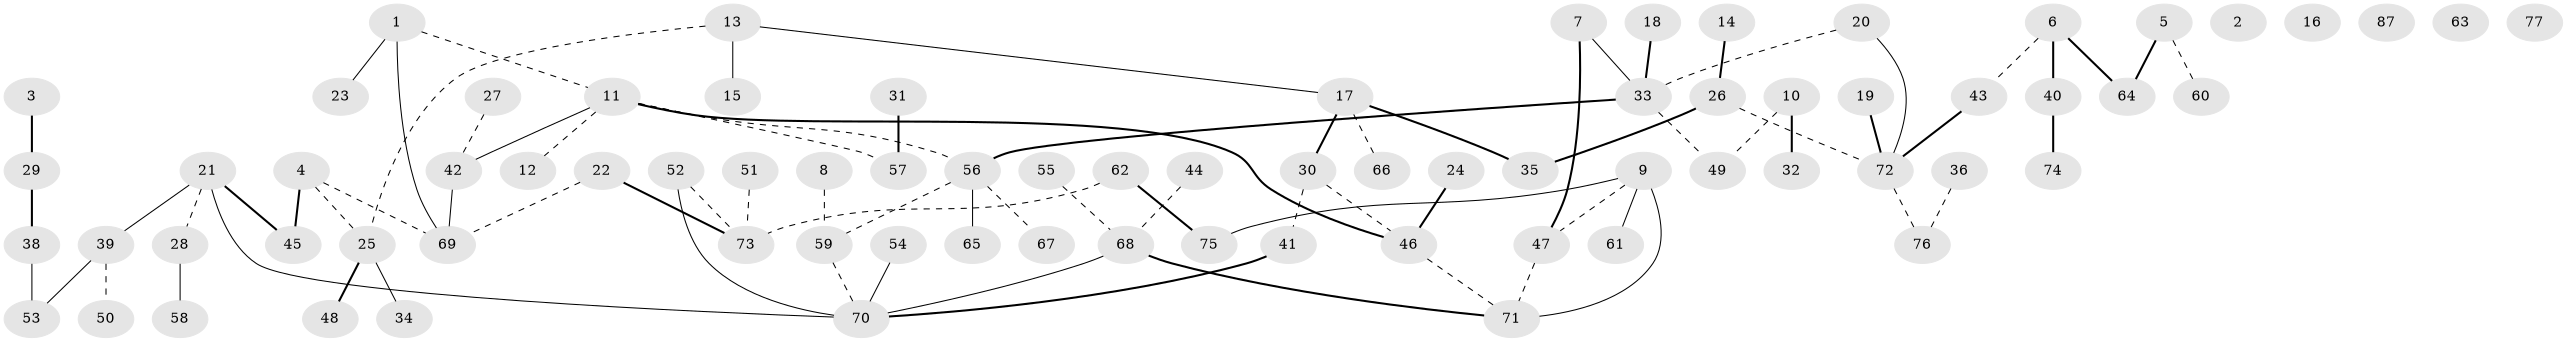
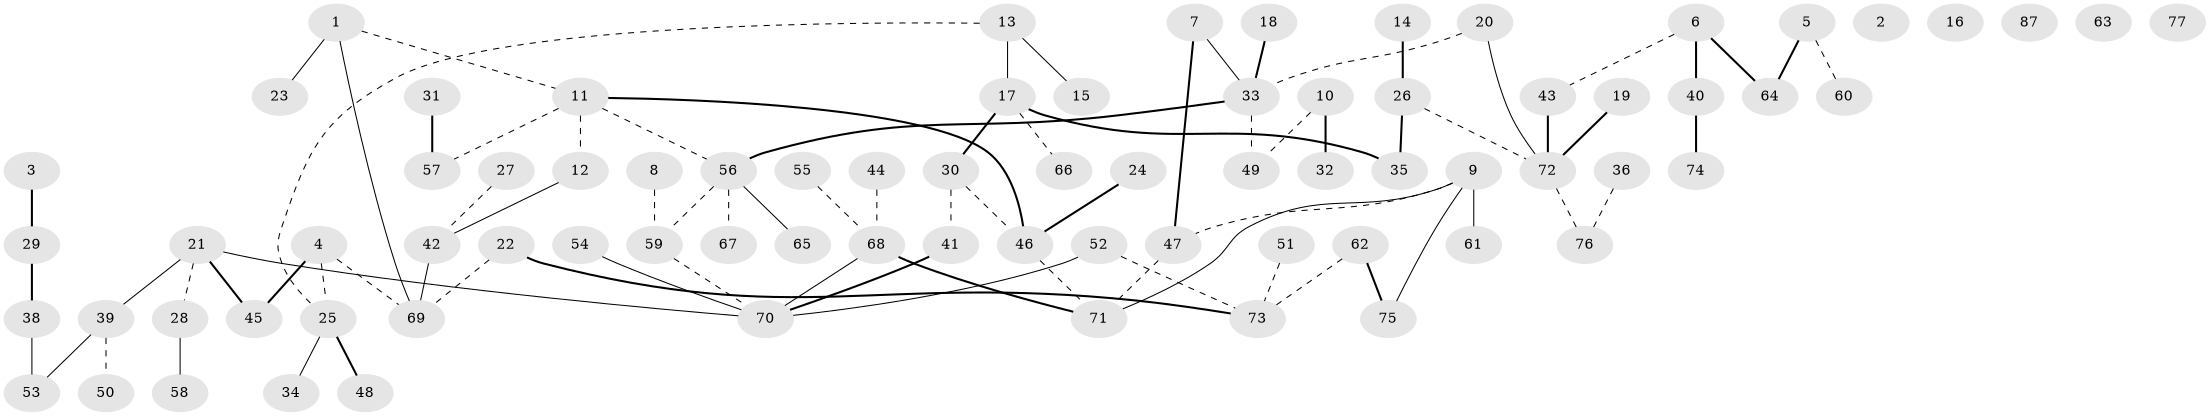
(533, 133) -> (506, 208)
